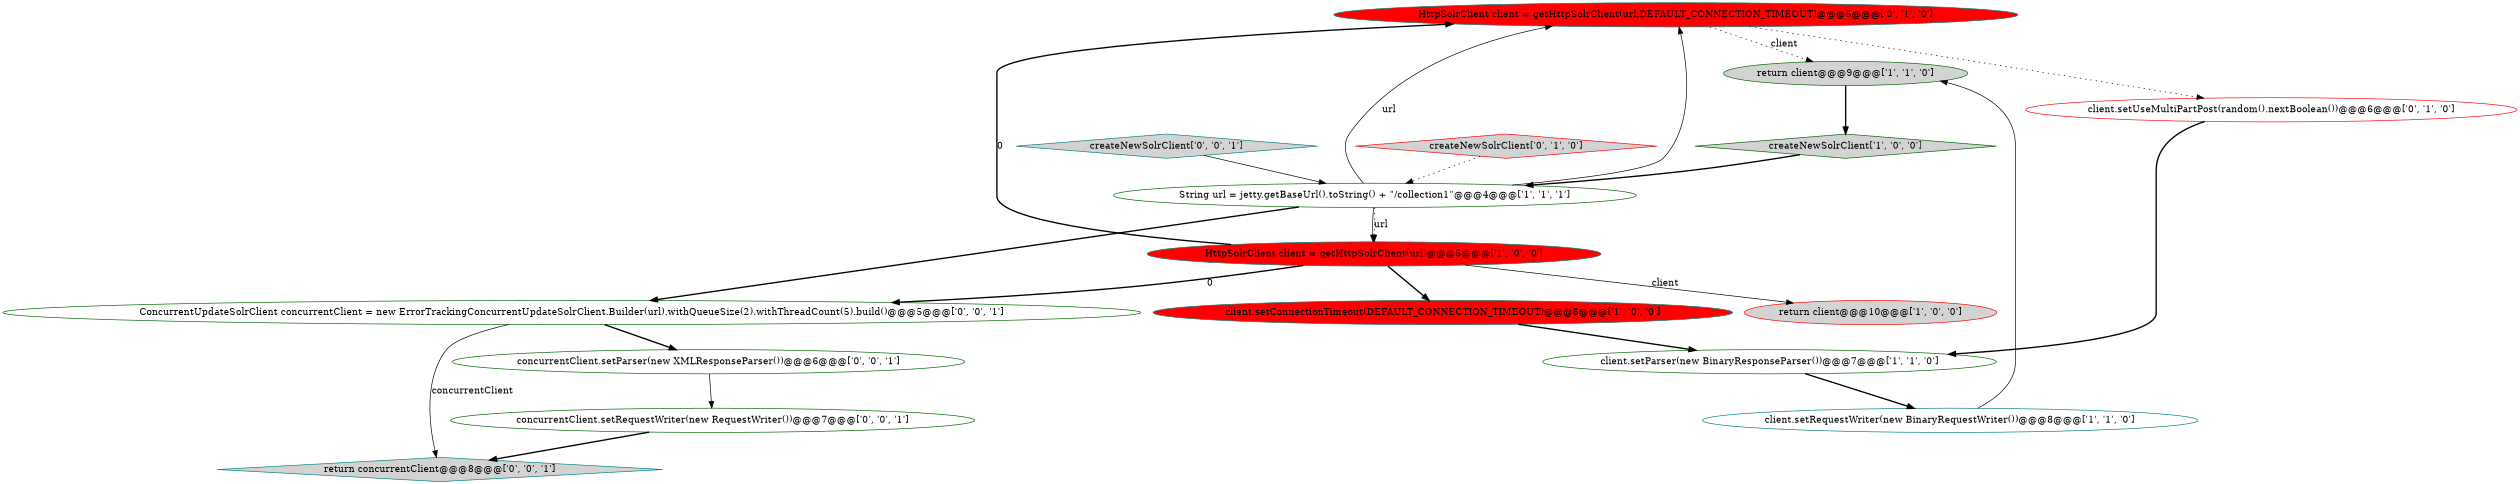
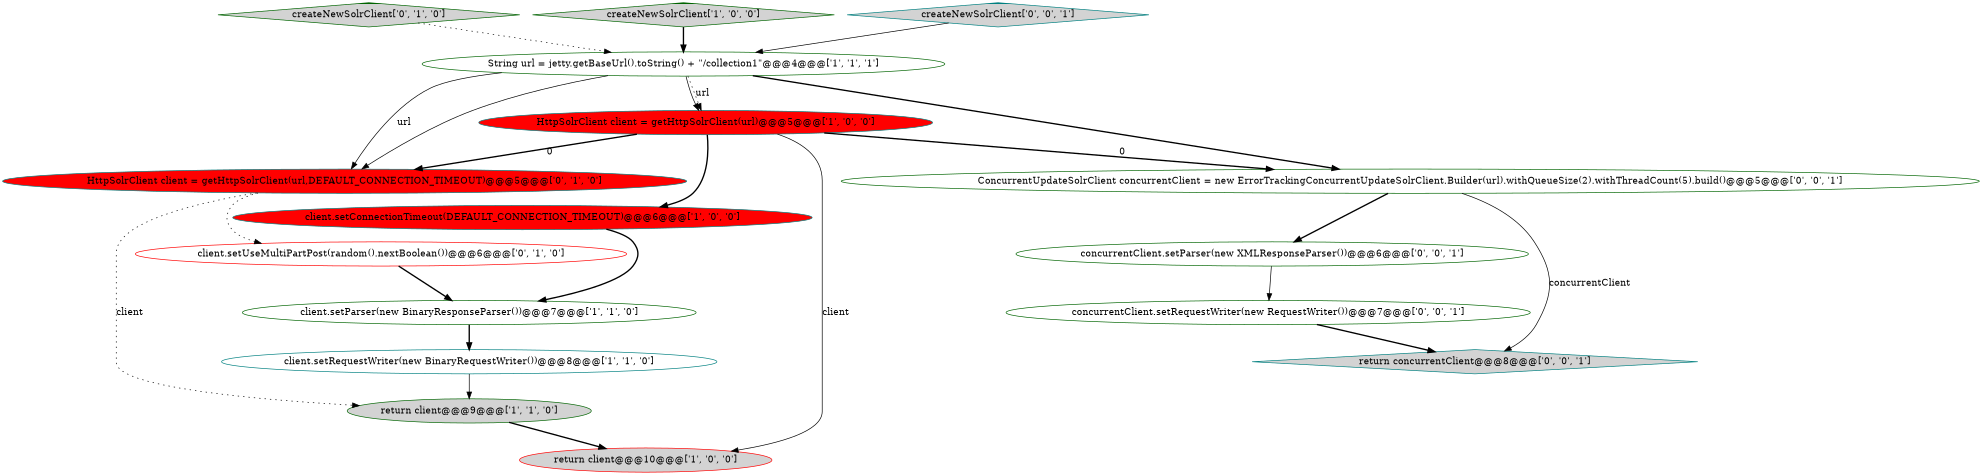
(1846, 106) -> (554, 435)
(1506, 146) -> (369, 15)
